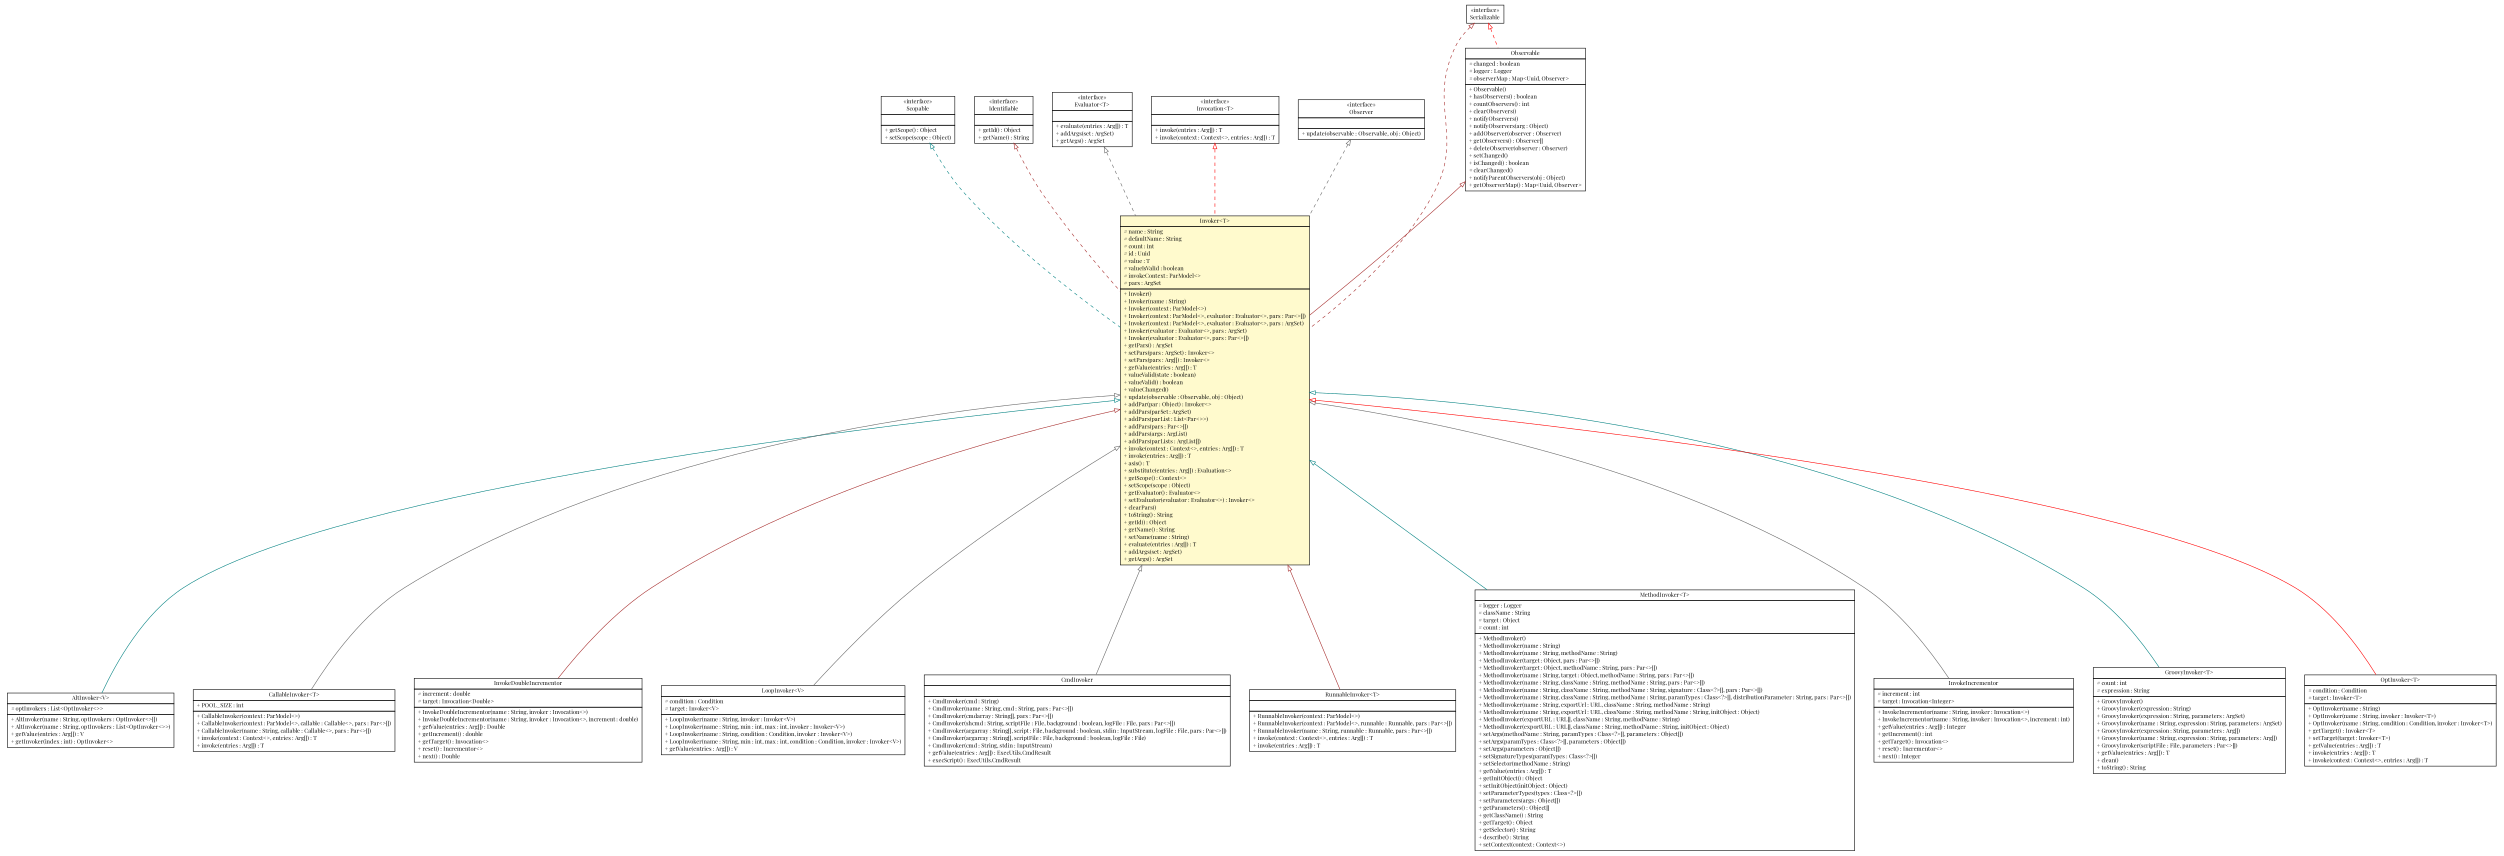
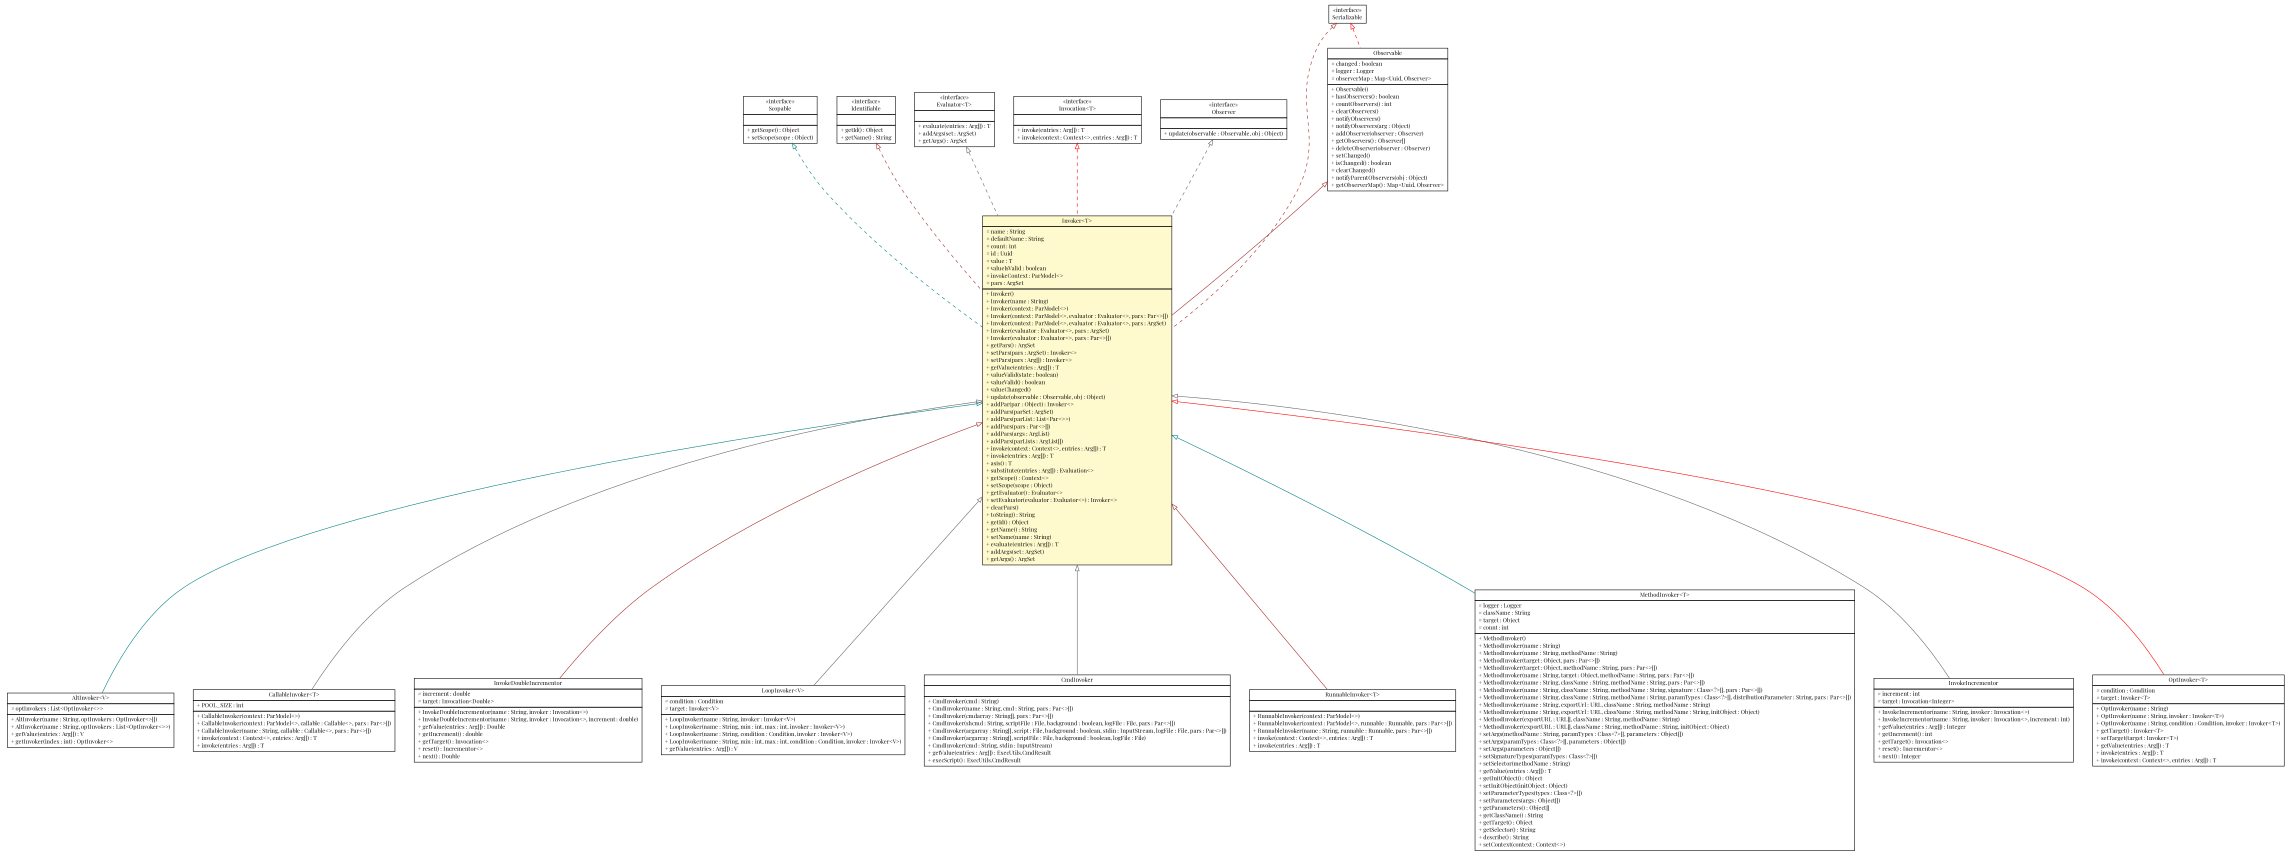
(2189, 720) -> none
